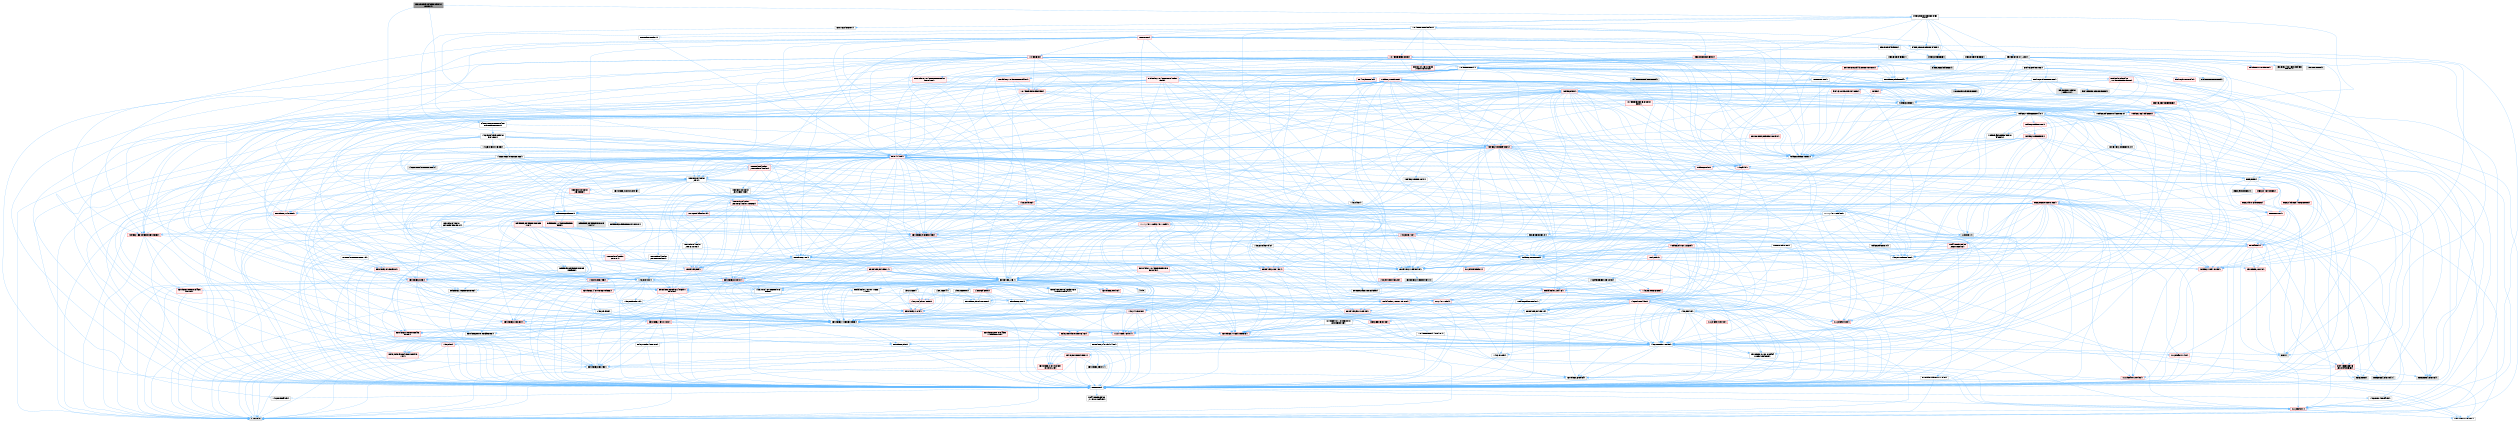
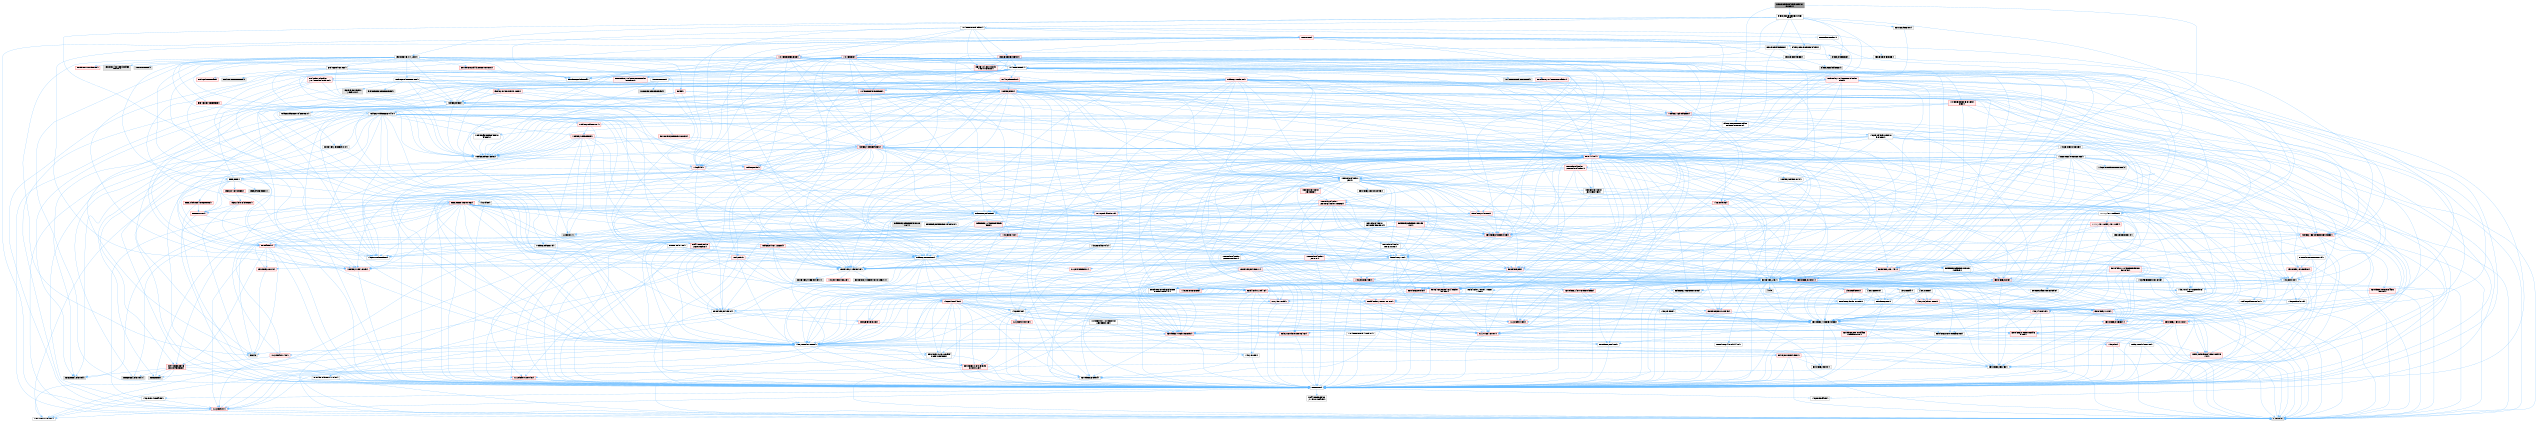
(1058, 107) -> (1272, 77)
none -> (871, 280)
(901, 345) -> (1608, 345)
